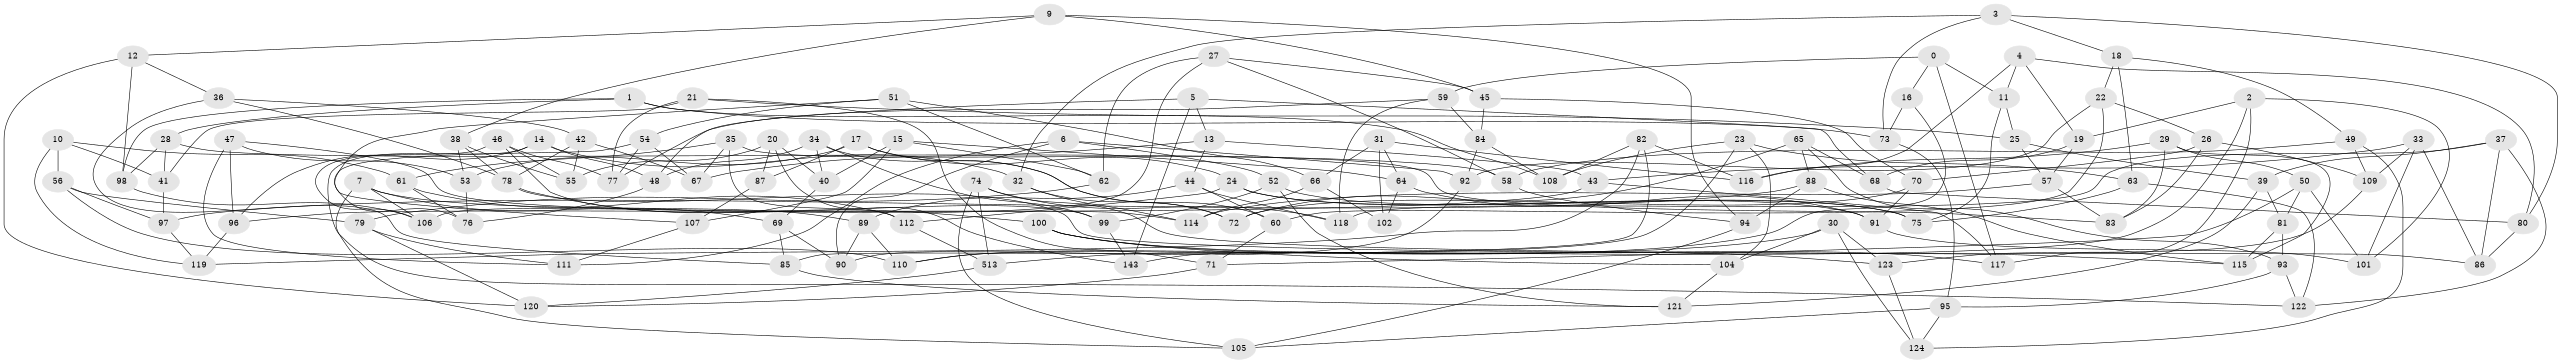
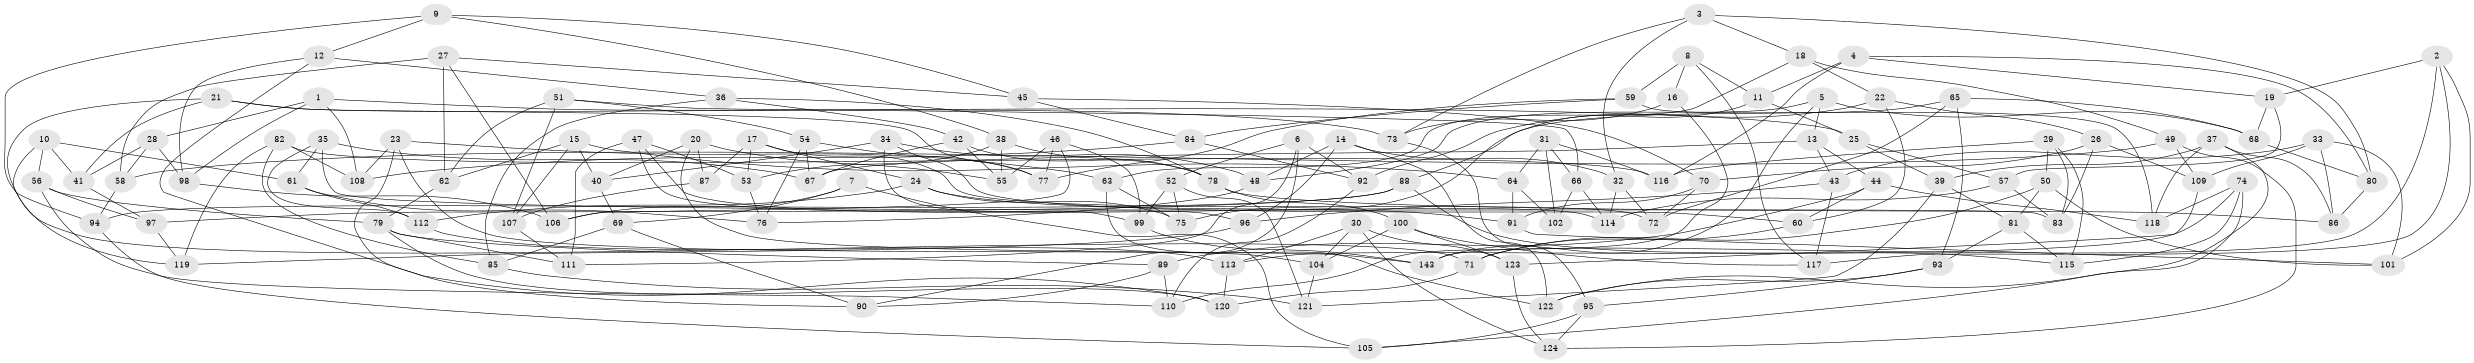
(1934, 56) -> (1688, 56)
(610, 208) -> (768, 256)
(990, 265) -> (1228, 265)
